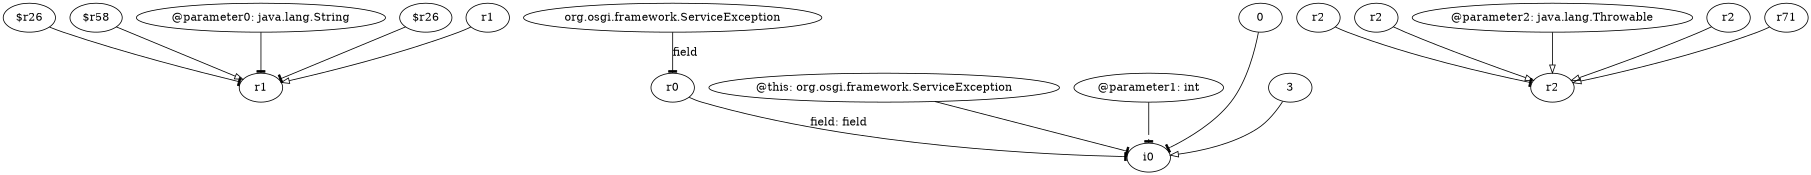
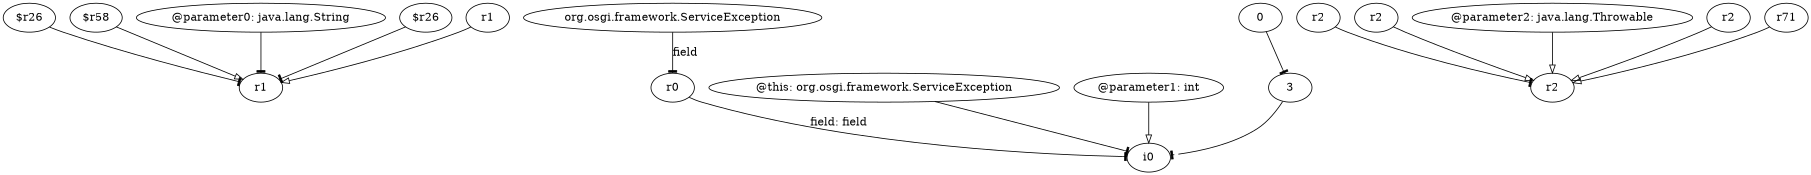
(1231, 102) -> (1275, 51)
(1149, 119) -> (1149, 119)
(1237, 139) -> (1237, 139)
